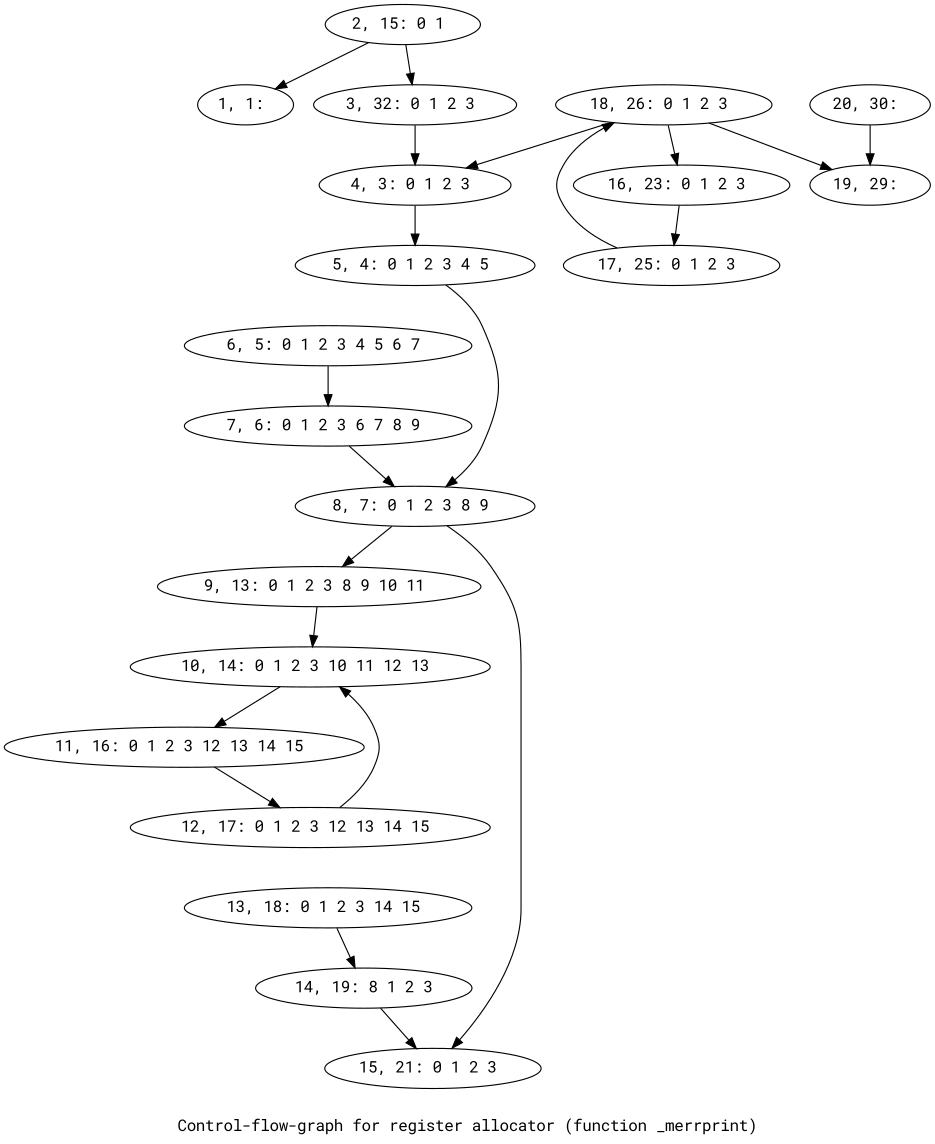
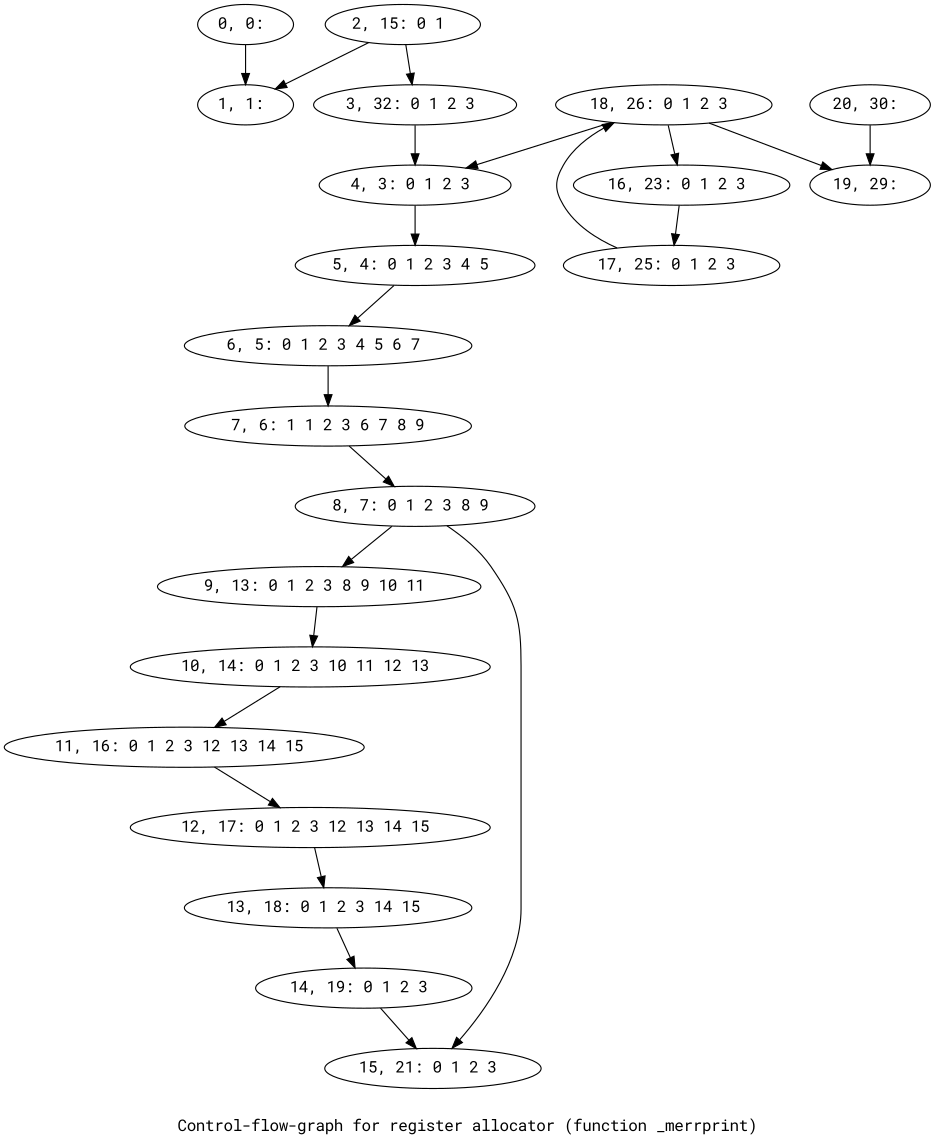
none -> (246, 25)
(498, 380) -> (376, 302)
(328, 426) -> (328, 426)
(379, 753) -> (318, 862)
(364, 988) -> (364, 988)
